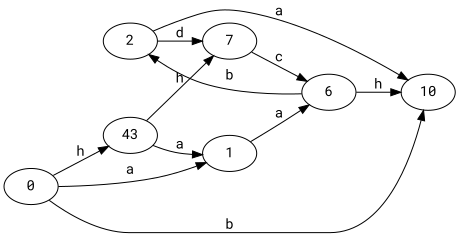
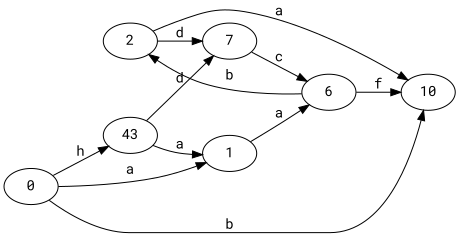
(180, 79) -> (180, 79)
(379, 85) -> (379, 85)
